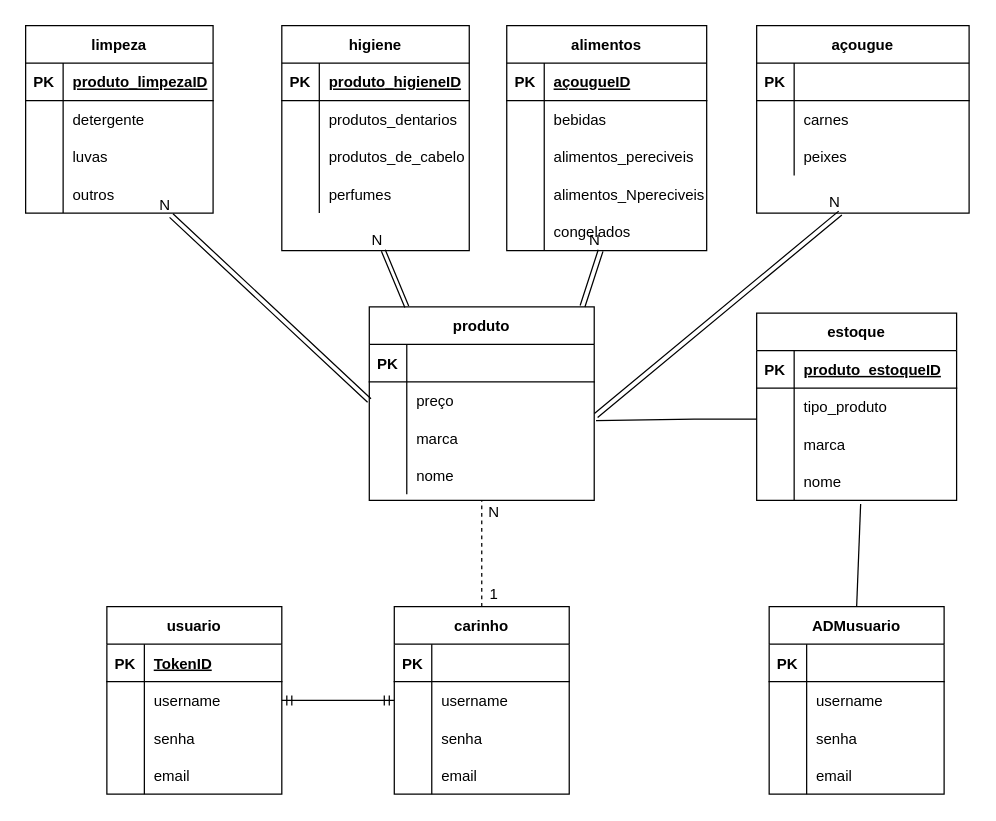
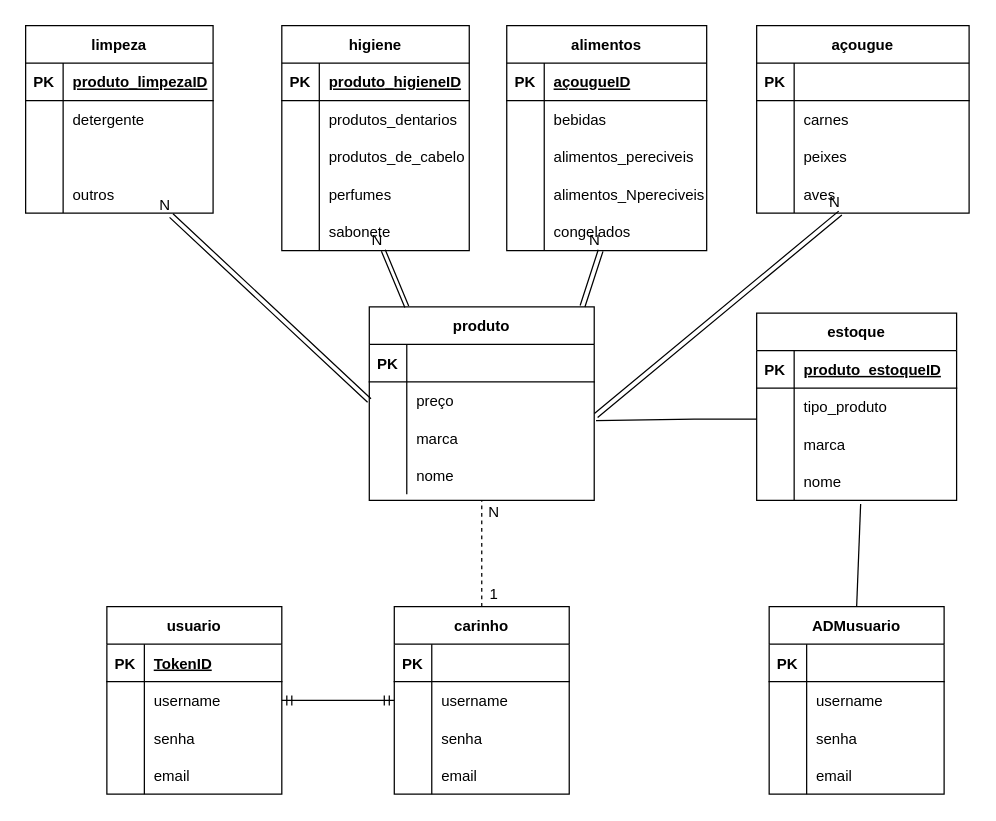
(138, 157) -> none
none -> (882, 194)
none -> (394, 232)
